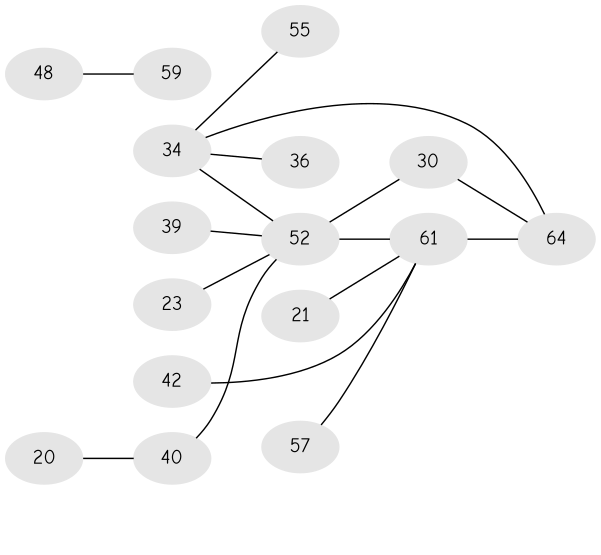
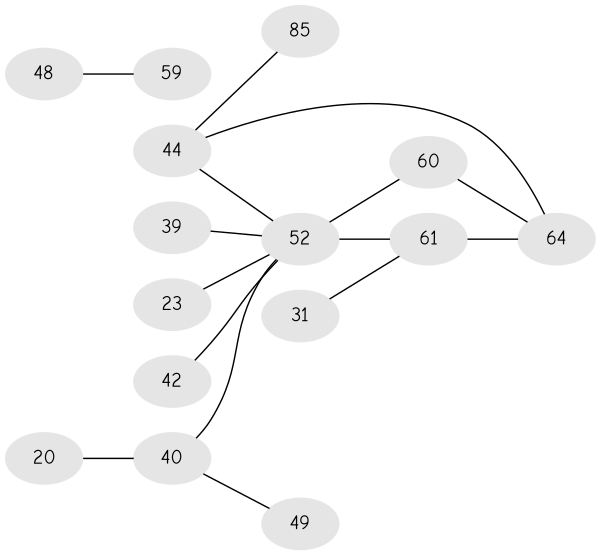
(300, 31) -> (300, 31)
(172, 151) -> (172, 151)
(300, 162) -> none
(429, 162) -> (429, 162)
(300, 316) -> (300, 316)
(334, 357) -> (236, 310)
(300, 447) -> none
none -> (300, 524)
